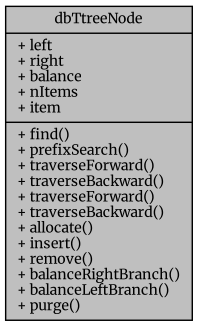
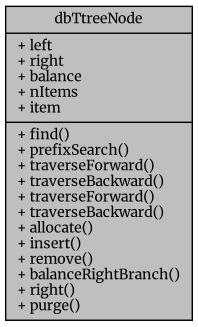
(94, 291) -> (47, 291)
